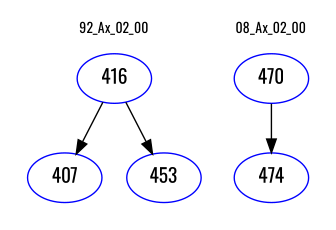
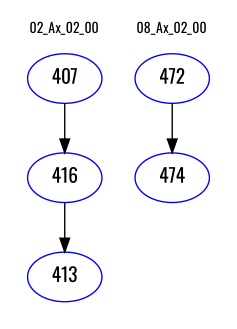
(114, 30) -> (65, 30)
(271, 79) -> (172, 79)
(93, 122) -> (65, 121)
(164, 178) -> (65, 277)
